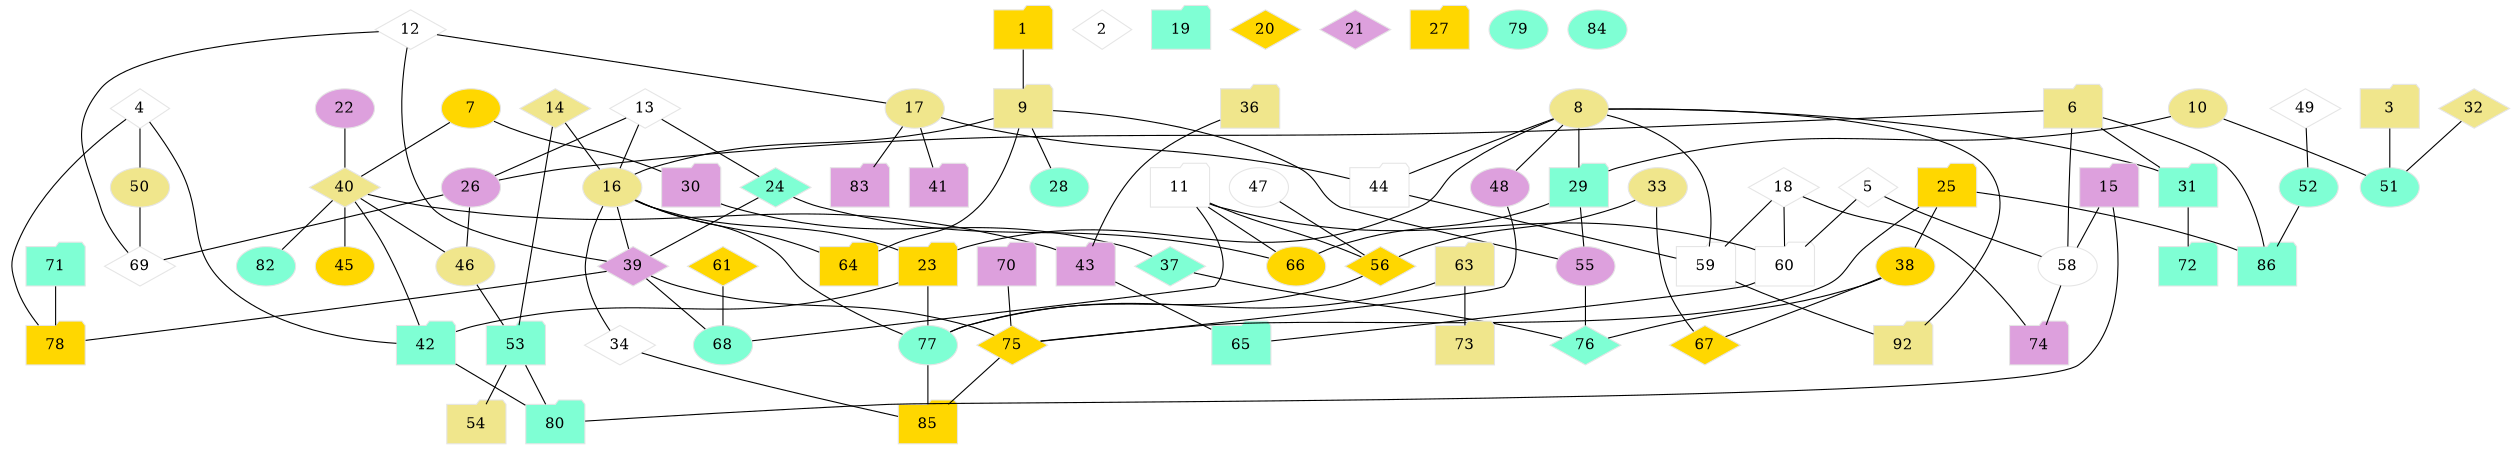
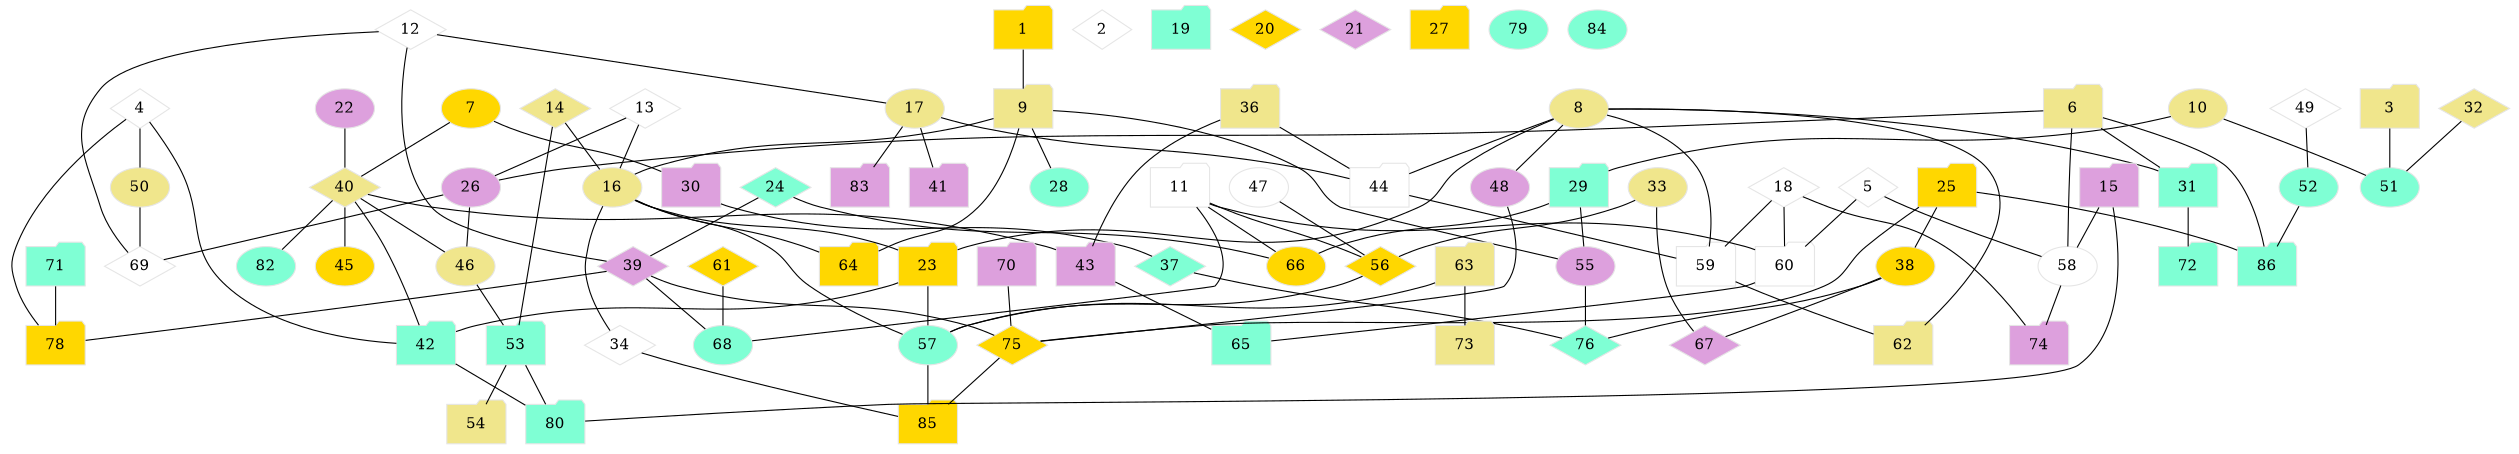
(708, 147) -> none
none -> (1315, 148)
(1579, 148) -> none
(623, 228) -> none
(928, 345) -> (928, 345)
(1705, 345) -> (1705, 345)
(1903, 345) -> (1903, 345)
